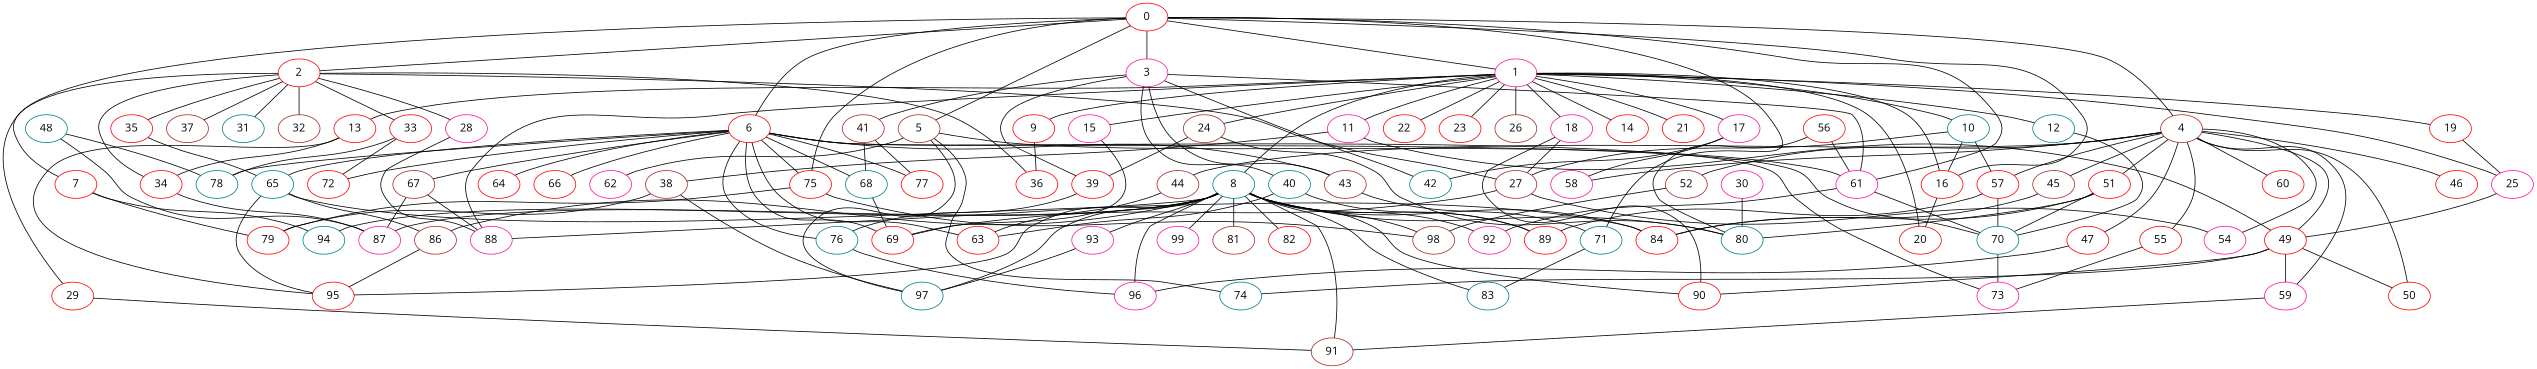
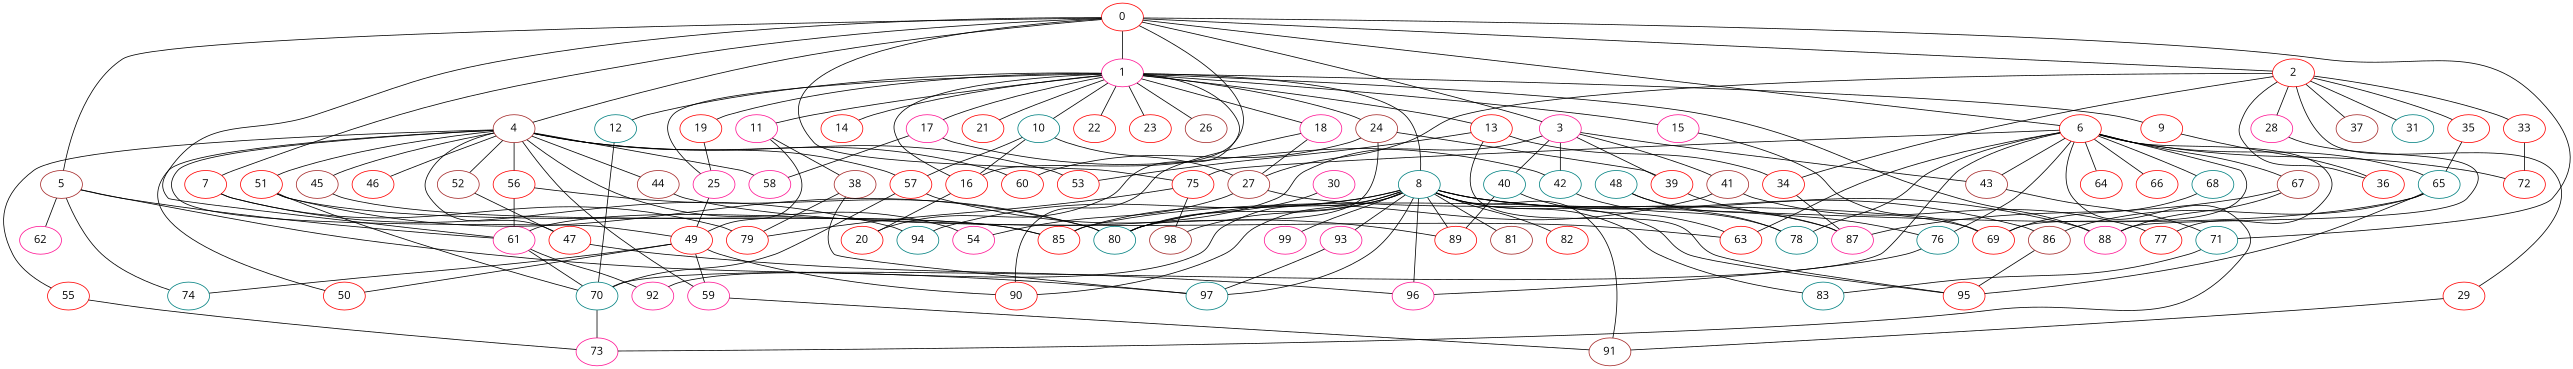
(299, 129) -> none
(865, 155) -> (1450, 215)
(318, 156) -> (1679, 212)
none -> (1183, 156)
none -> (514, 157)
none -> (1078, 184)
(1557, 206) -> (500, 206)
(1657, 240) -> (1059, 240)
